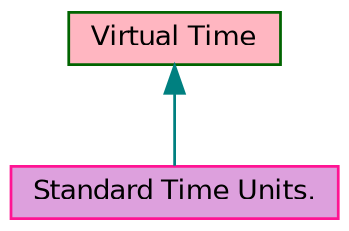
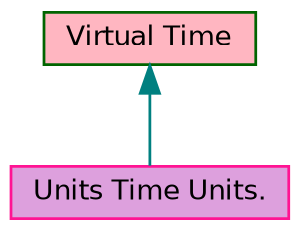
(175, 192) -> (150, 192)
